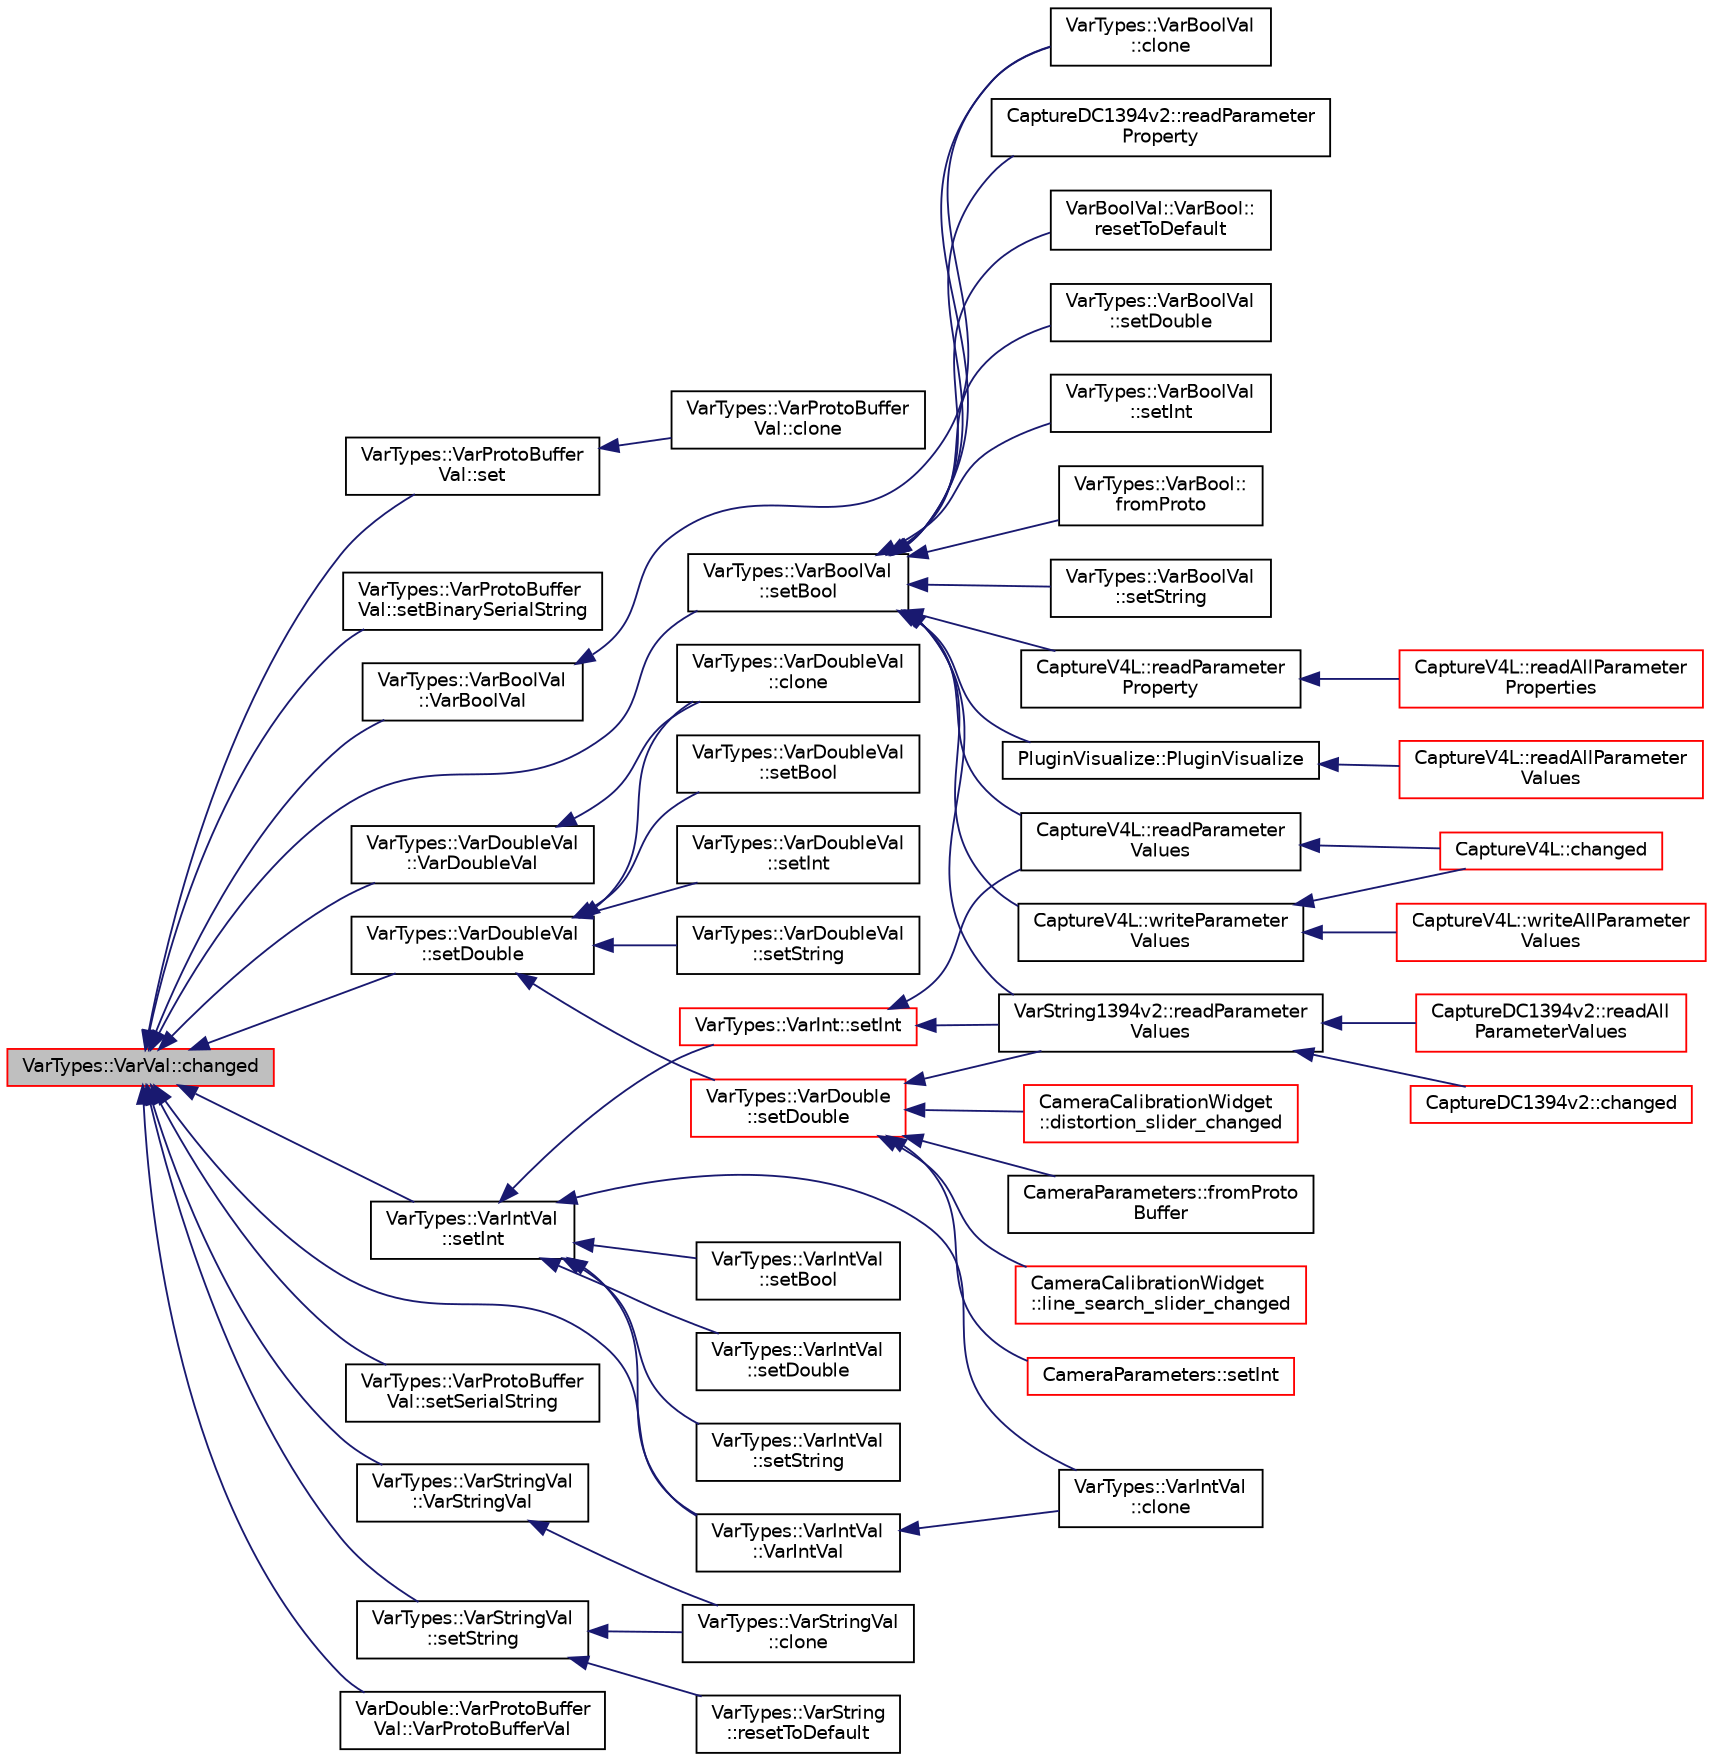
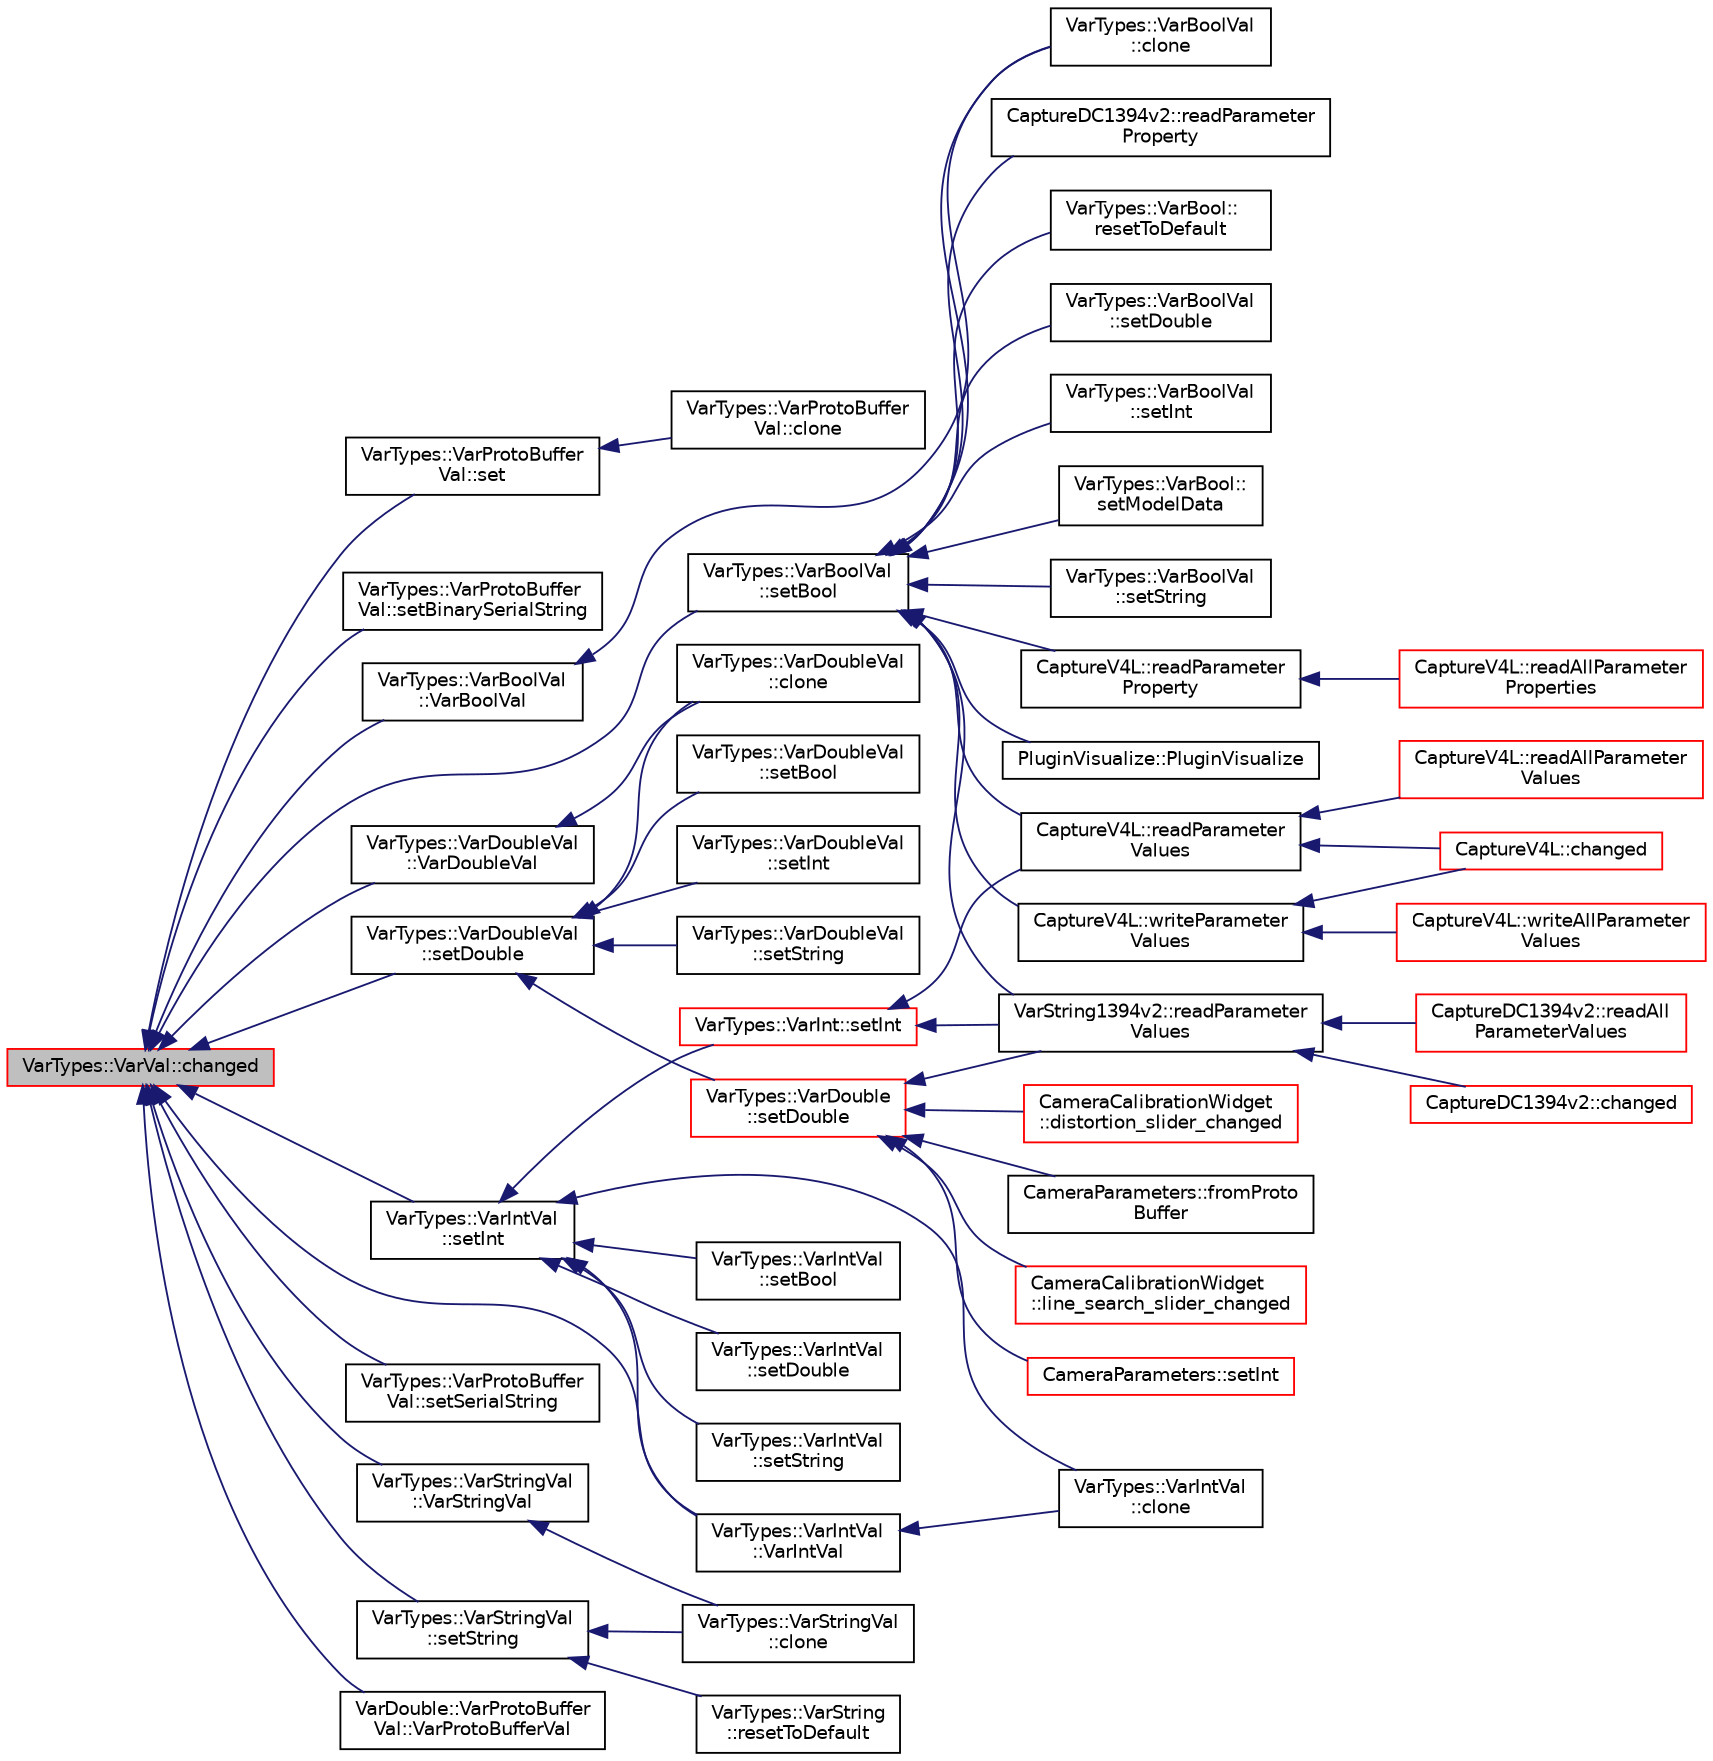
(1161, 220) -> (1161, 220)
(1161, 496) -> (1161, 496)
(1369, 765) -> (1360, 805)
